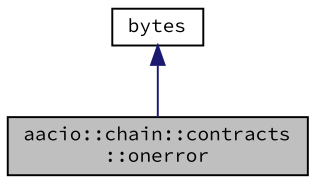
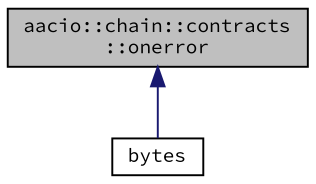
(158, 91) -> (158, 112)
